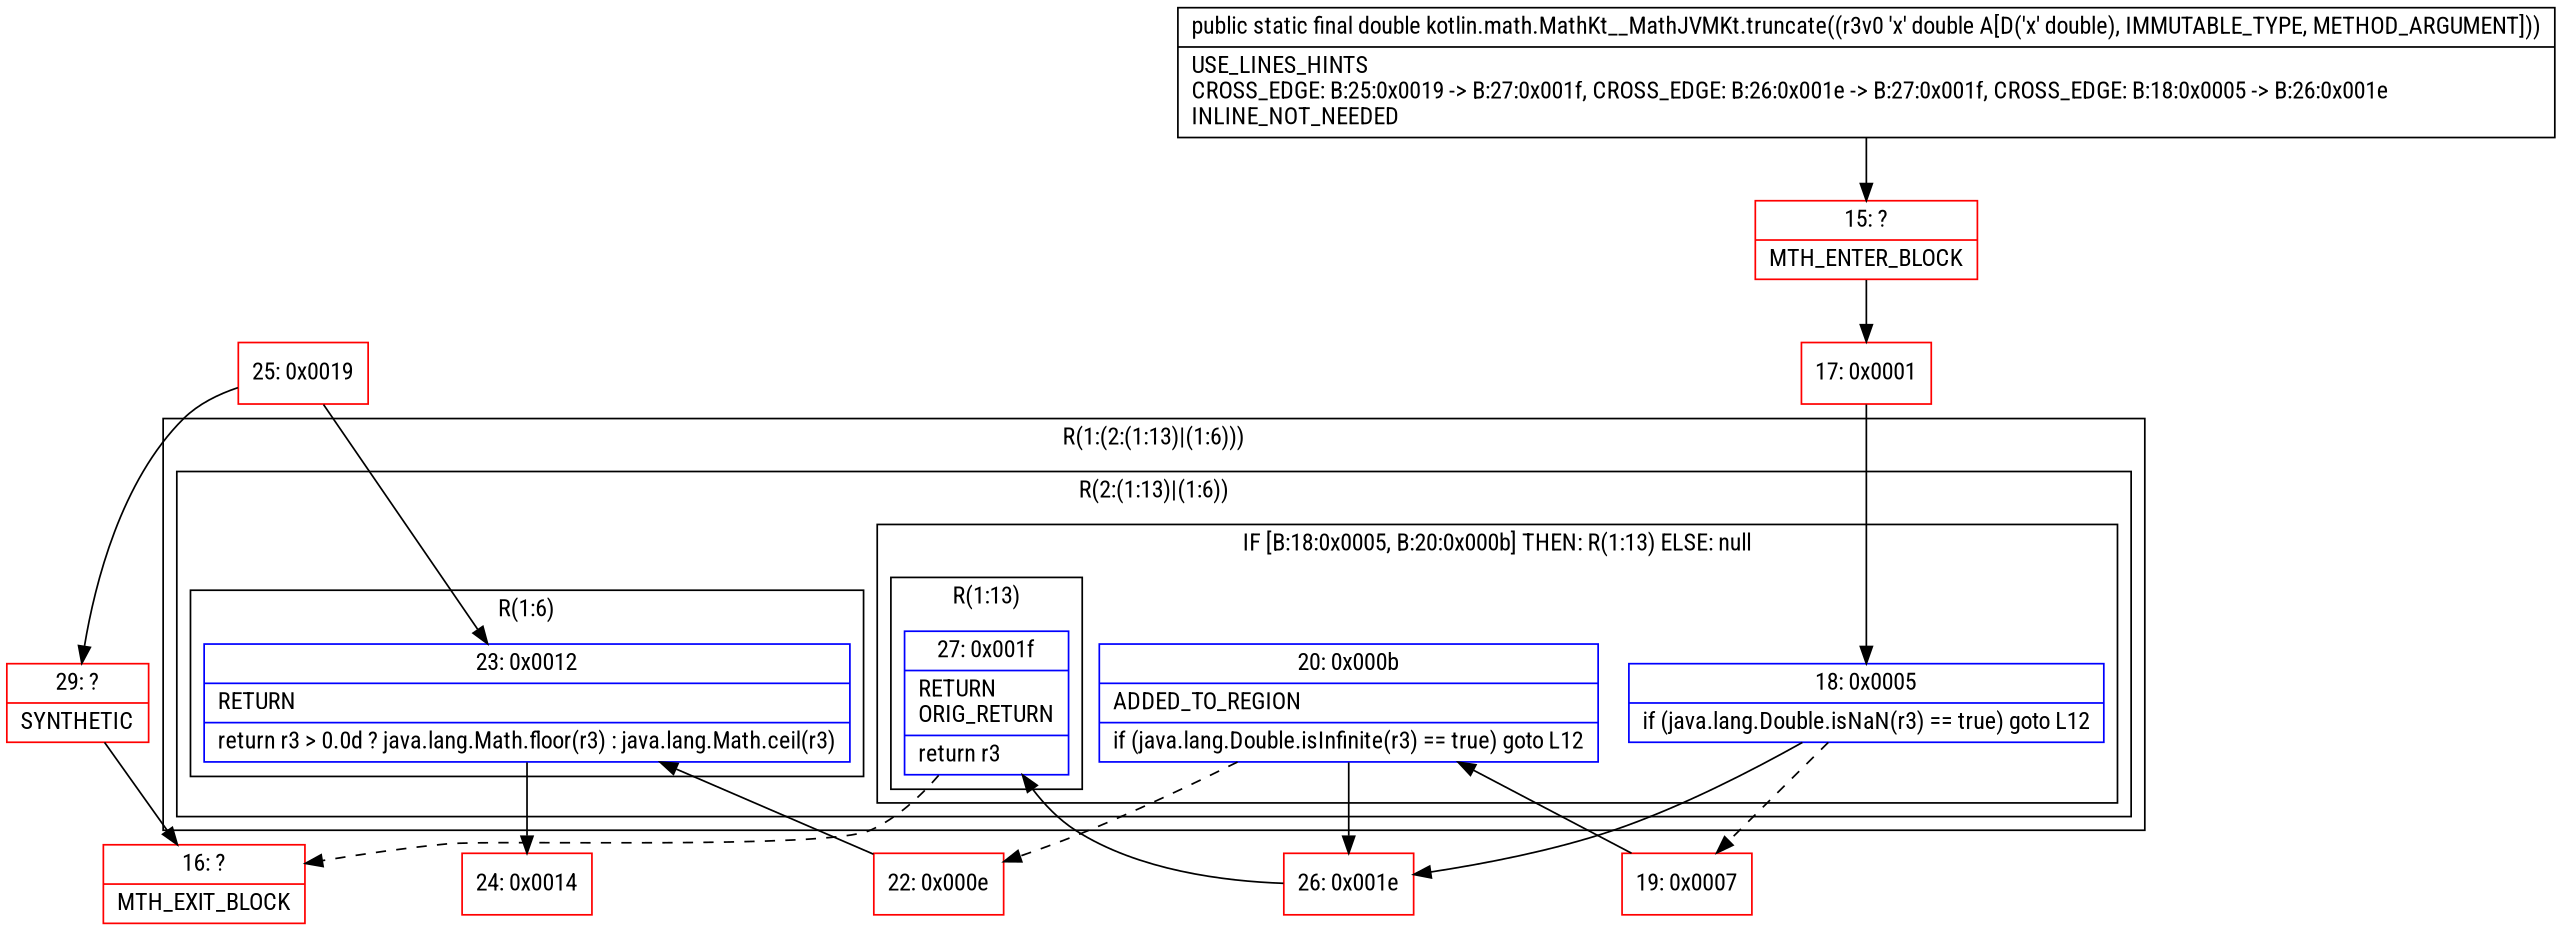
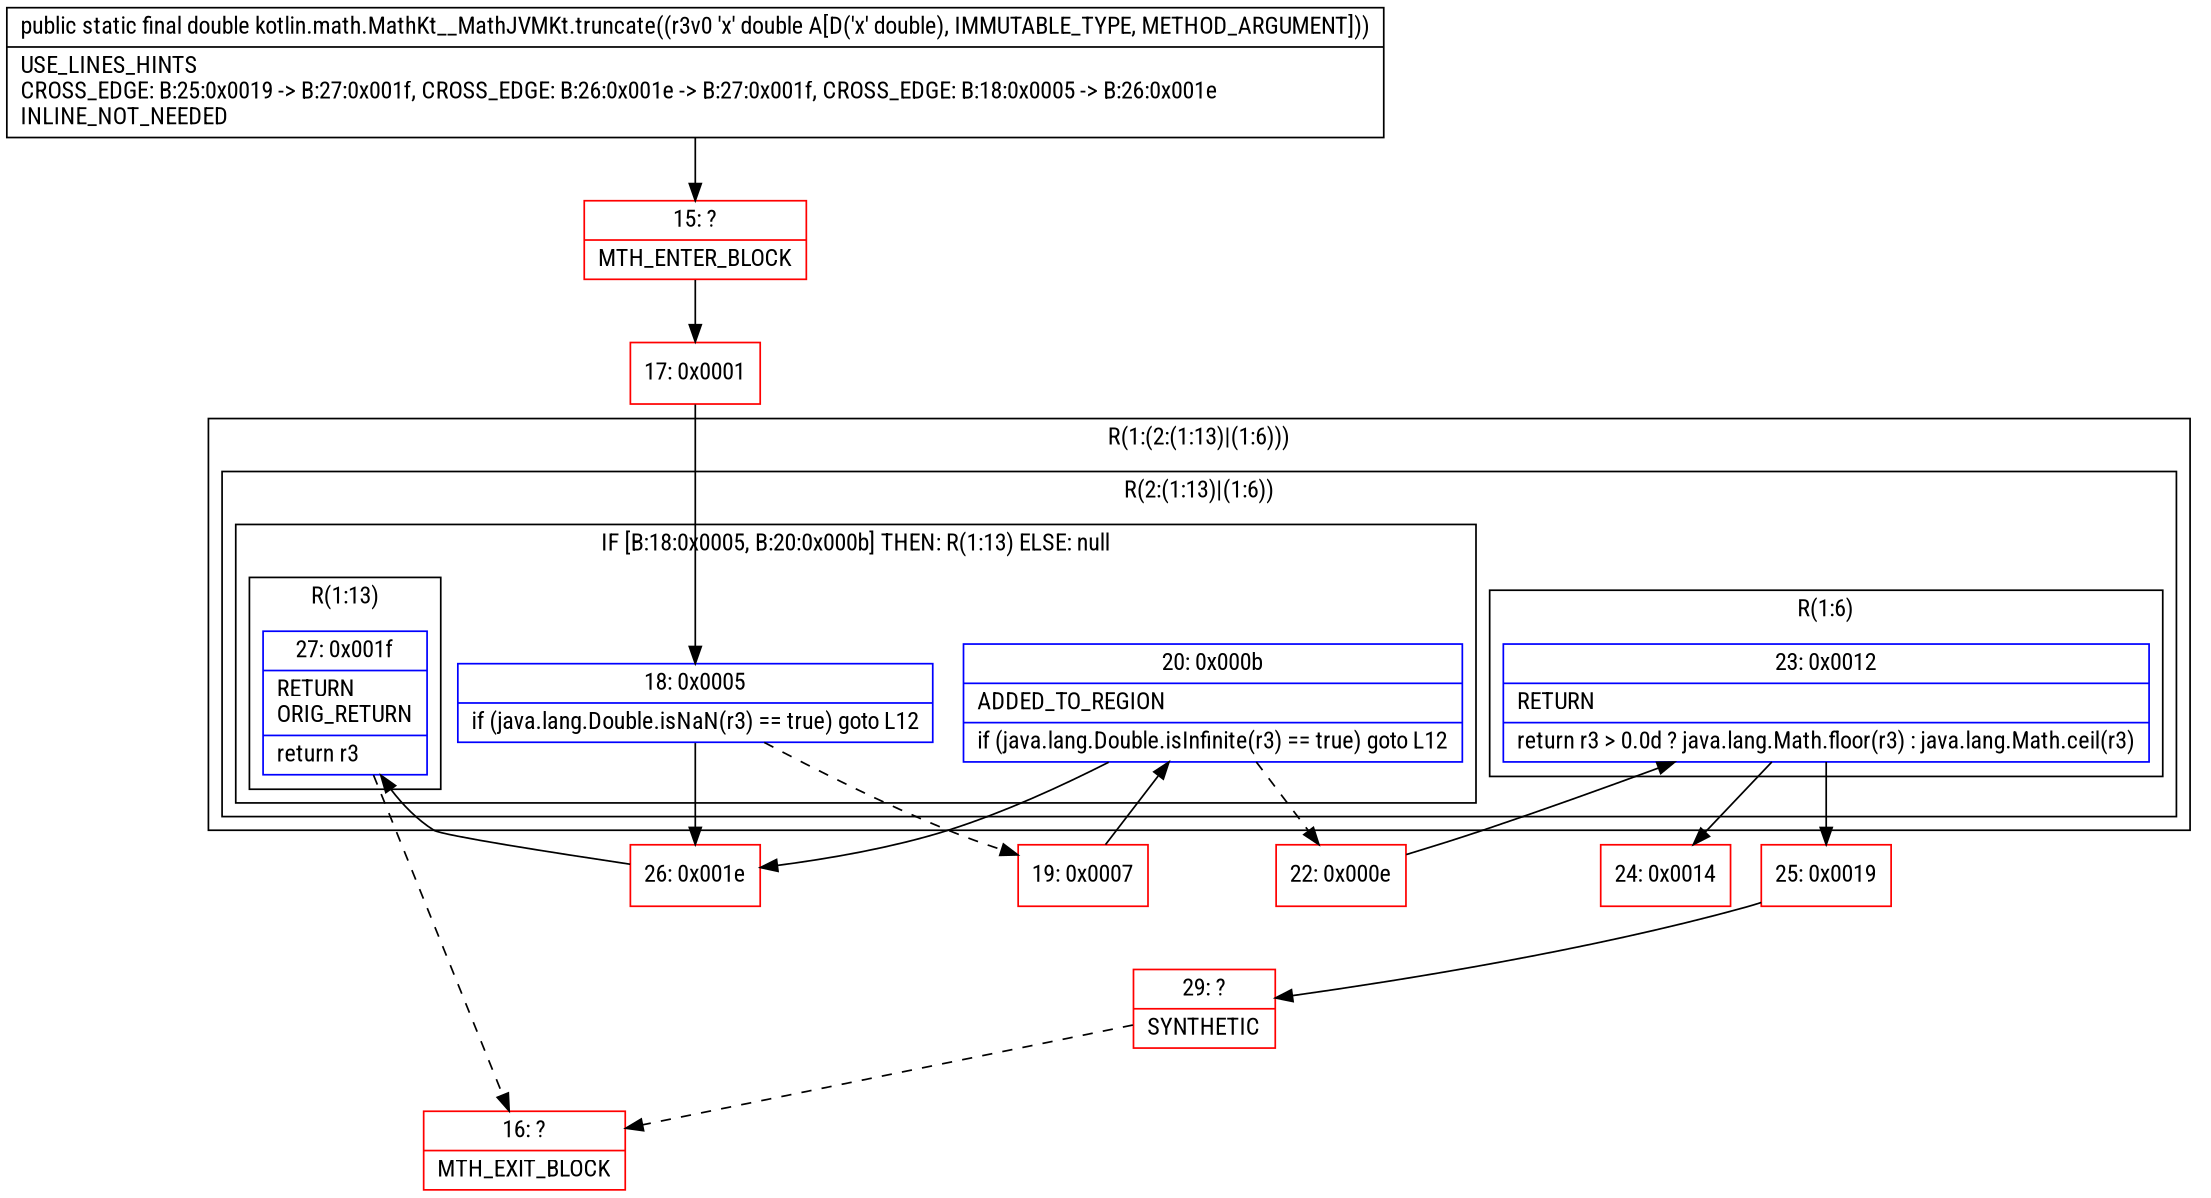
(401, 517) -> (1826, 795)
(136, 786) -> (888, 1075)
